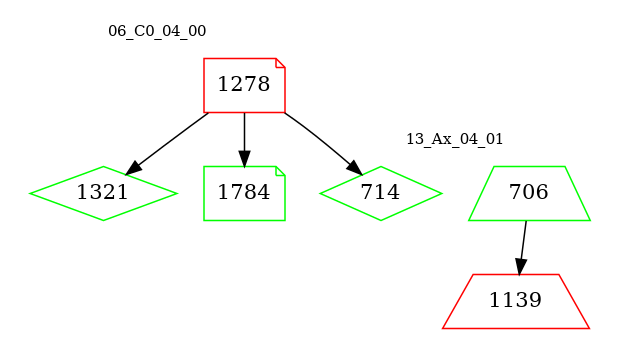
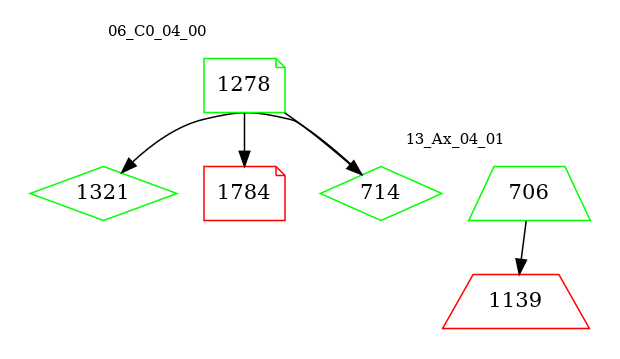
(244, 86) -> (244, 86)
(173, 139) -> (257, 113)
(244, 194) -> (244, 194)
